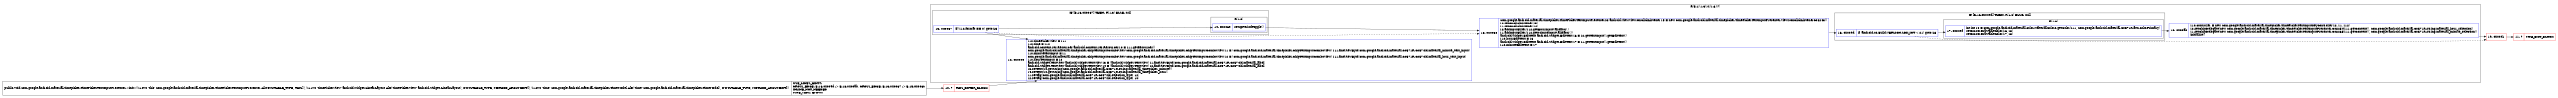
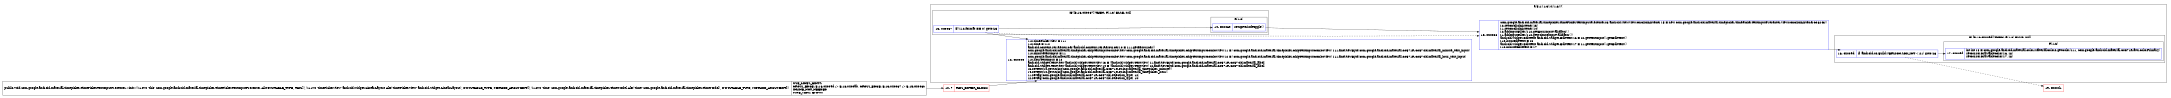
(2324, 30) -> none
(2534, 37) -> none
